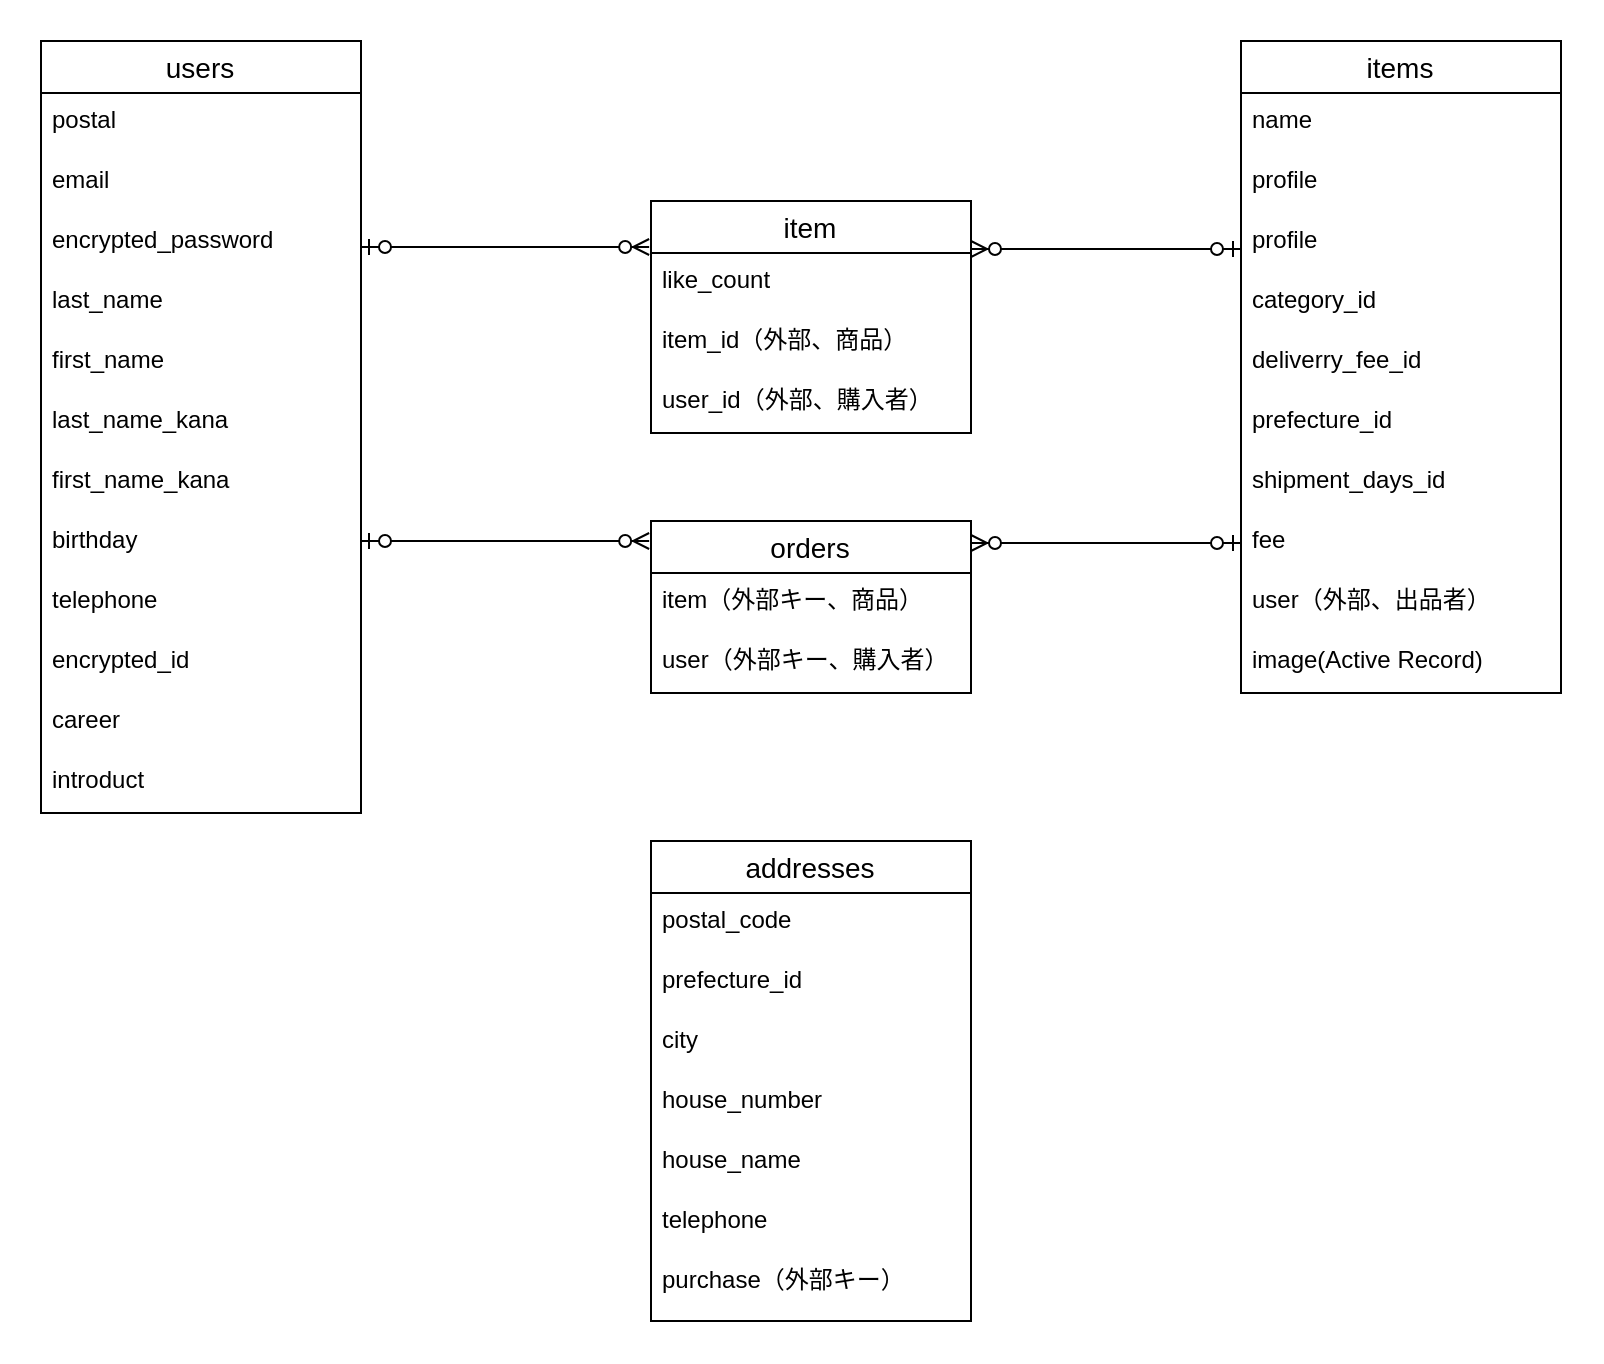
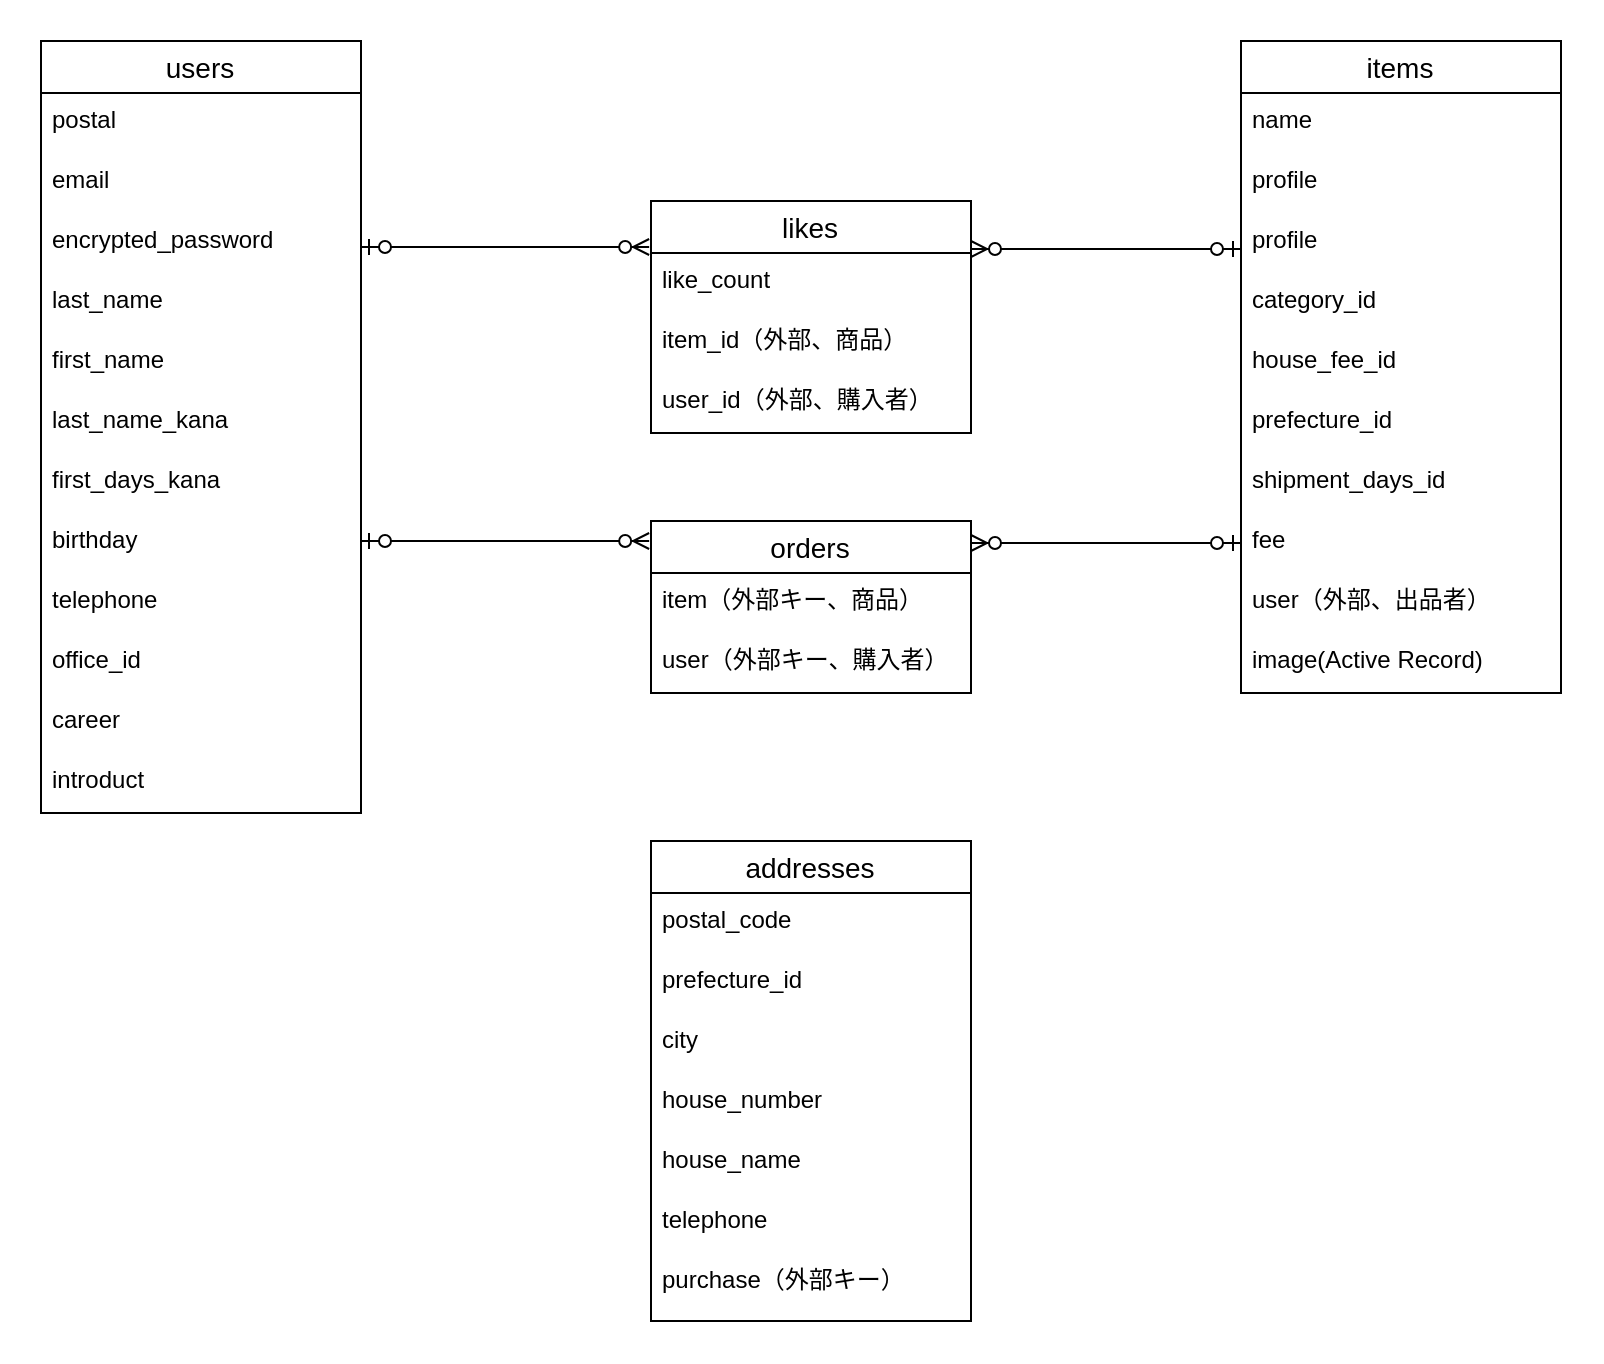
(810, 229) -> (810, 229)
(1350, 360) -> (1330, 360)
(150, 480) -> (150, 480)
(130, 660) -> (106, 660)
